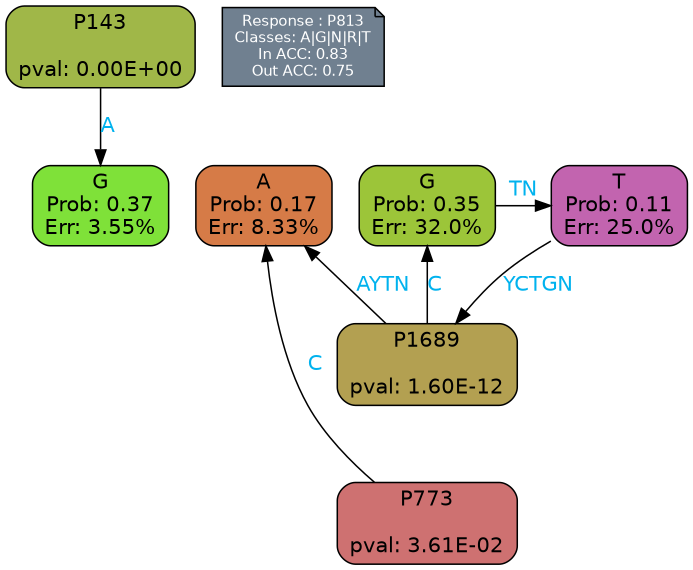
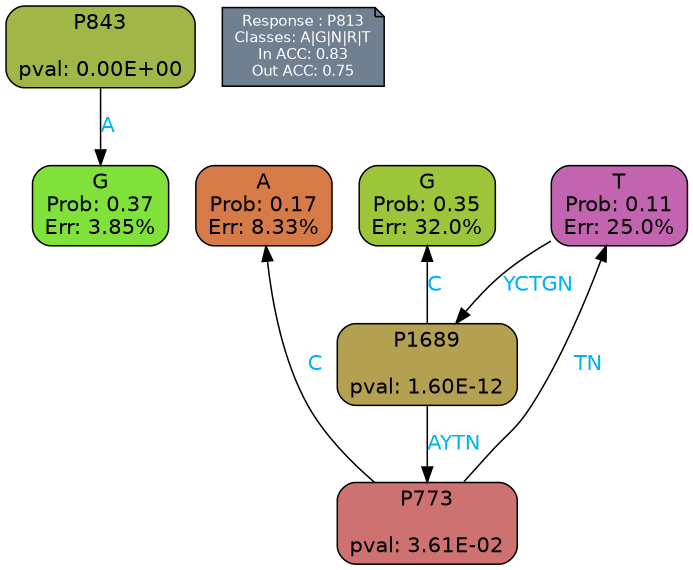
(101, 47) -> (101, 47)
(101, 206) -> (101, 206)
(515, 206) -> (547, 380)
(351, 290) -> (427, 436)
